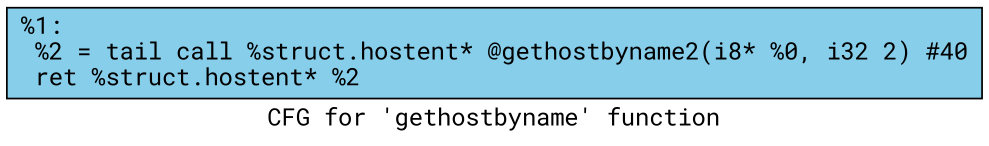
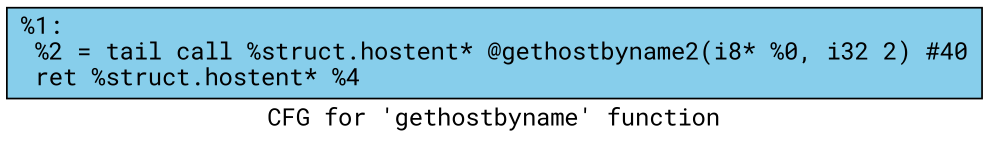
(191, 78) -> (191, 78)
